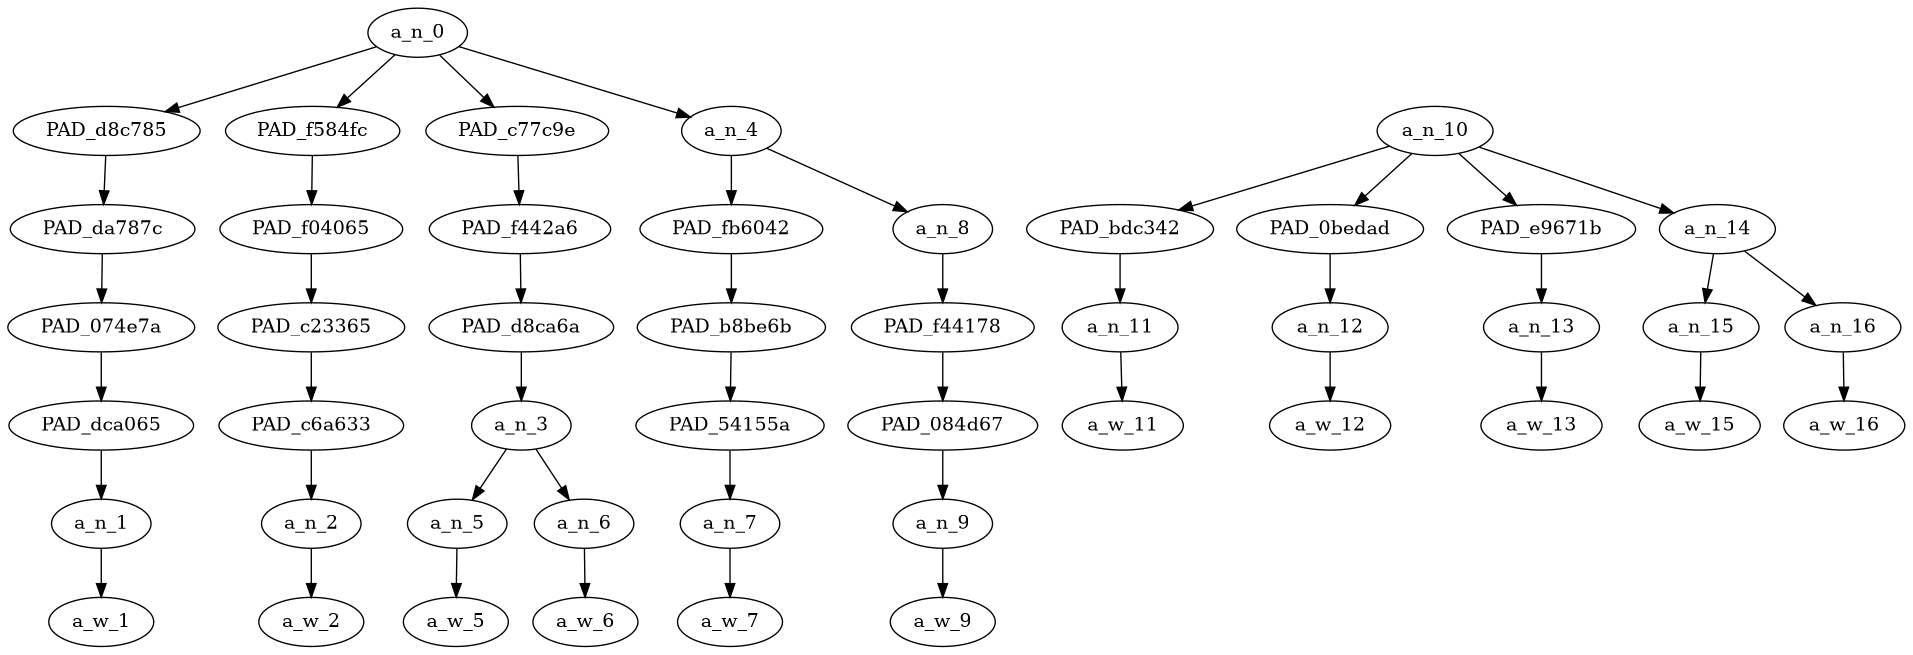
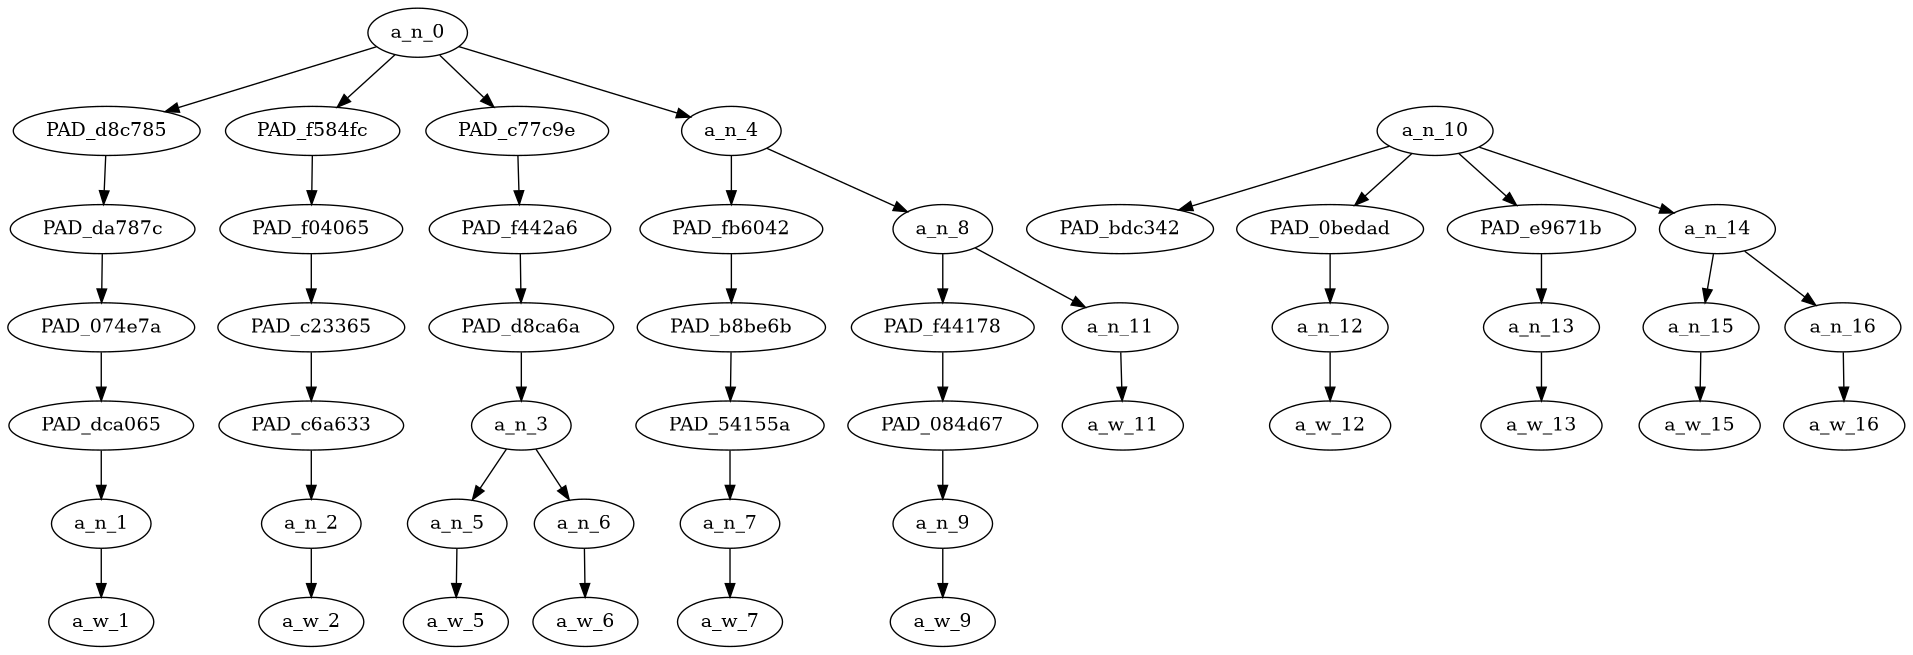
(1120, 272) -> (1024, 274)
